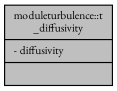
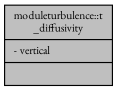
(39, 50) -> (32, 50)
